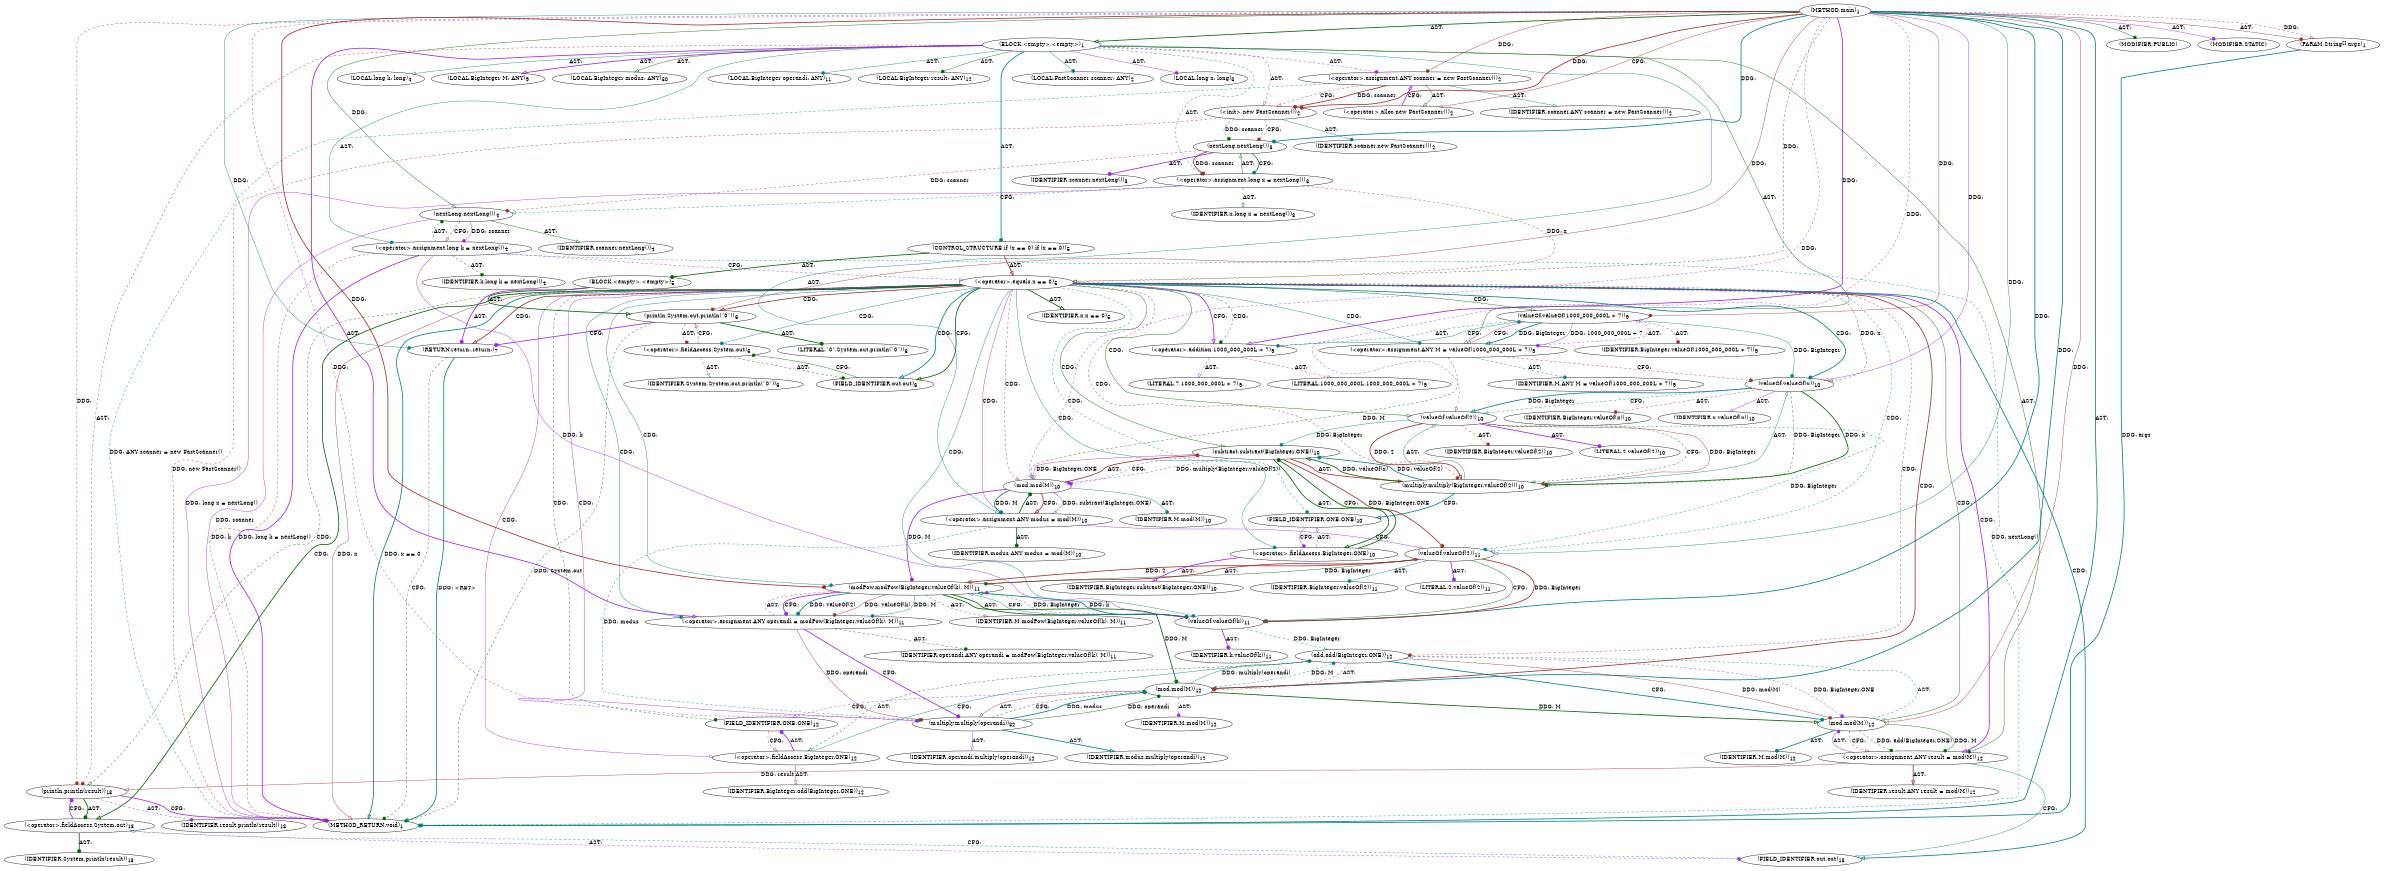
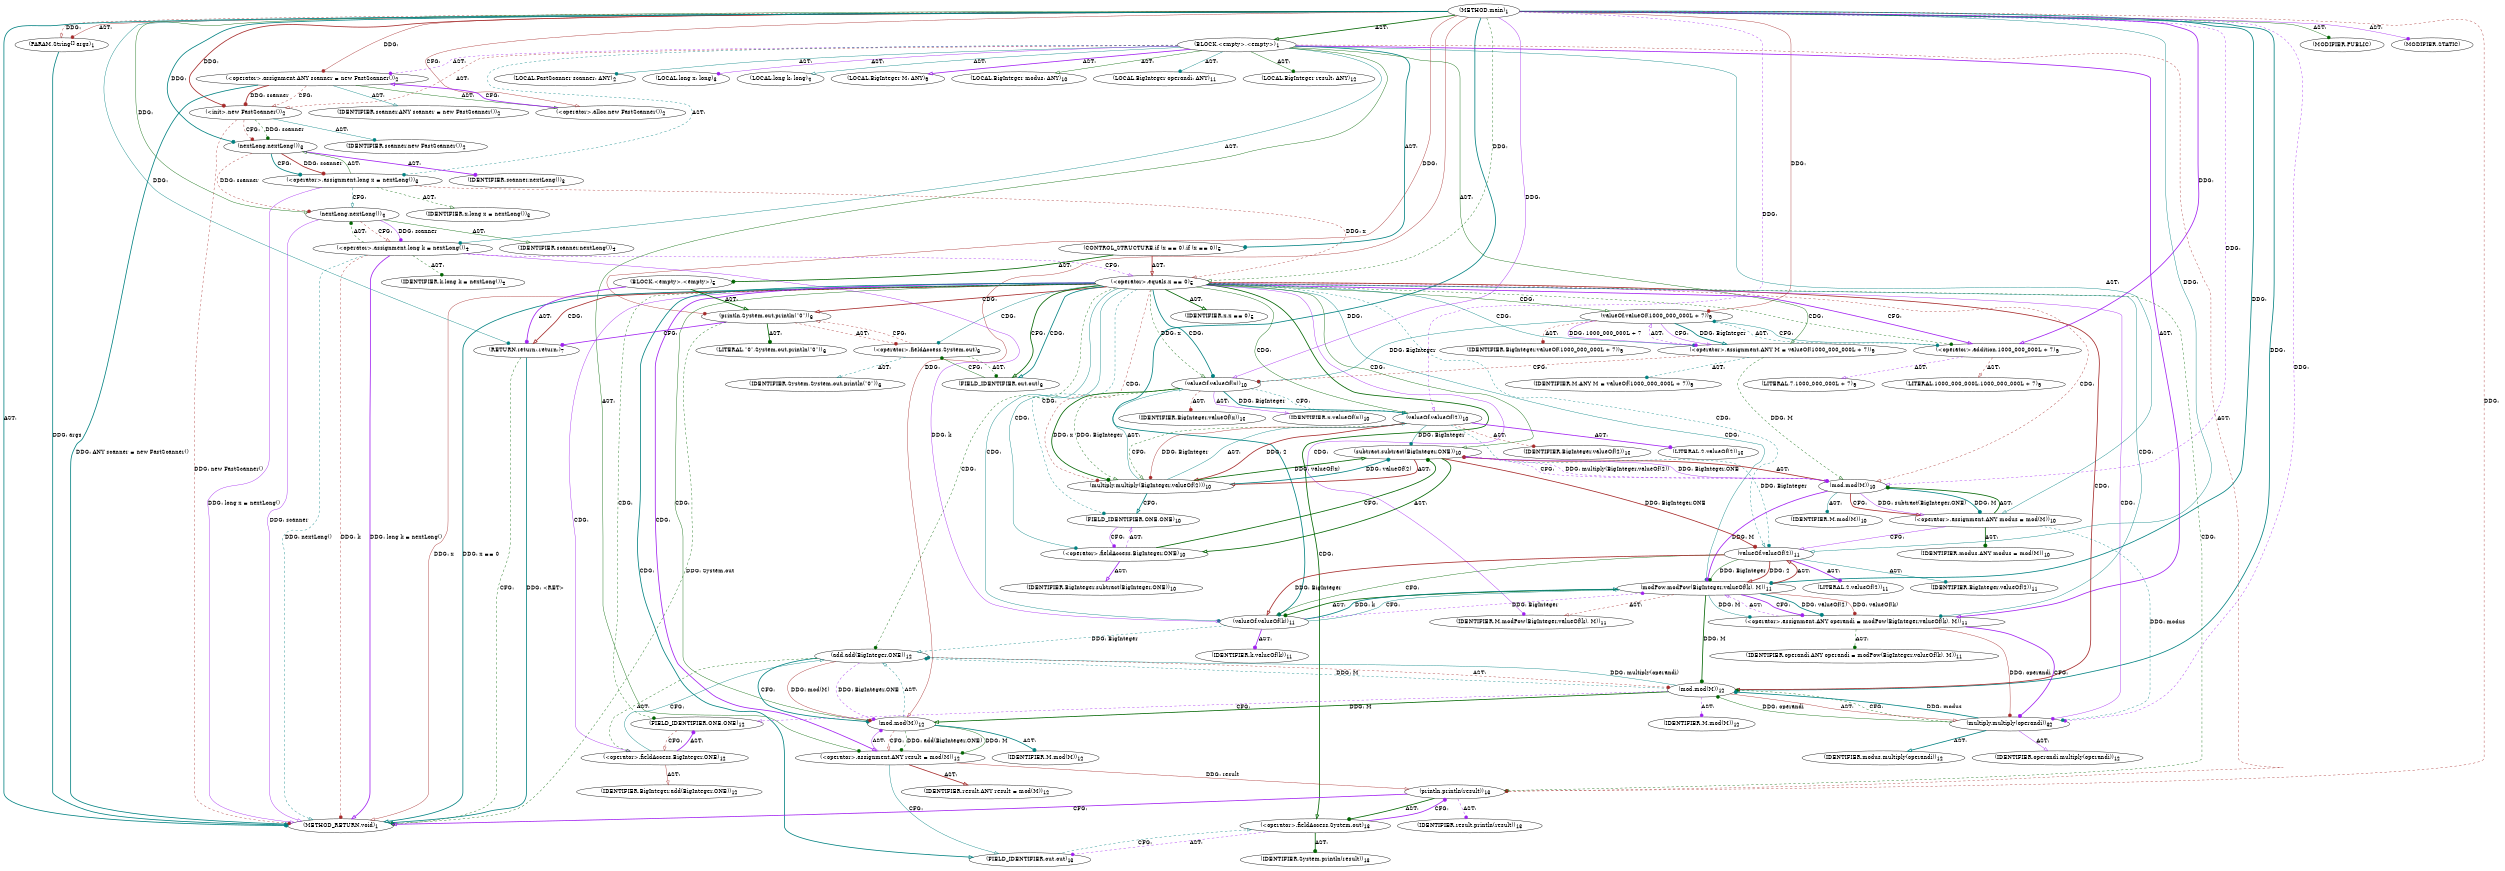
(642, 23) -> (2253, 134)
(665, 78) -> (1064, 78)
(387, 135) -> (71, 510)
(1907, 343) -> (974, 435)
(982, 402) -> (1451, 444)
